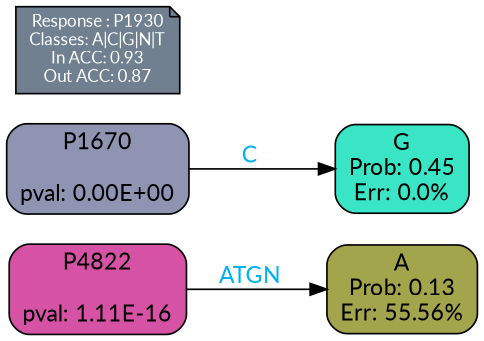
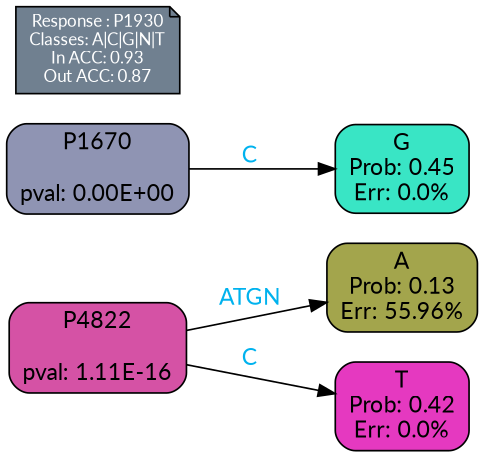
(402, 289) -> (402, 288)
none -> (402, 406)
